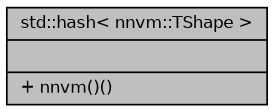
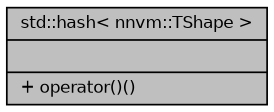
(67, 88) -> (78, 88)
